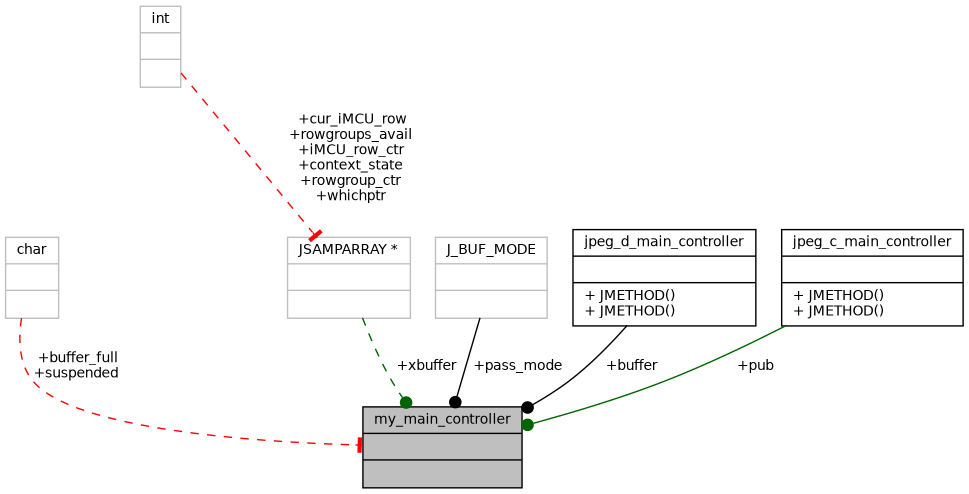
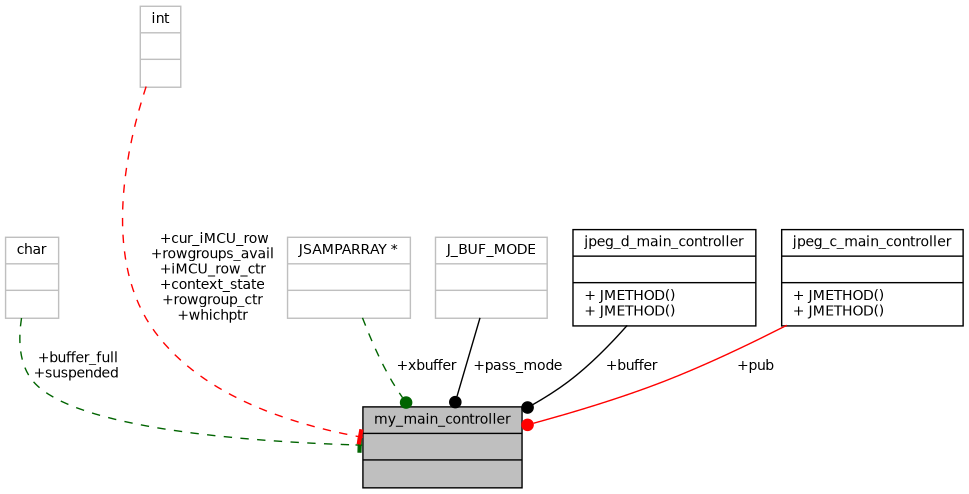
(247, 153) -> (149, 322)
(663, 382) -> (663, 382)
(157, 427) -> (157, 427)
